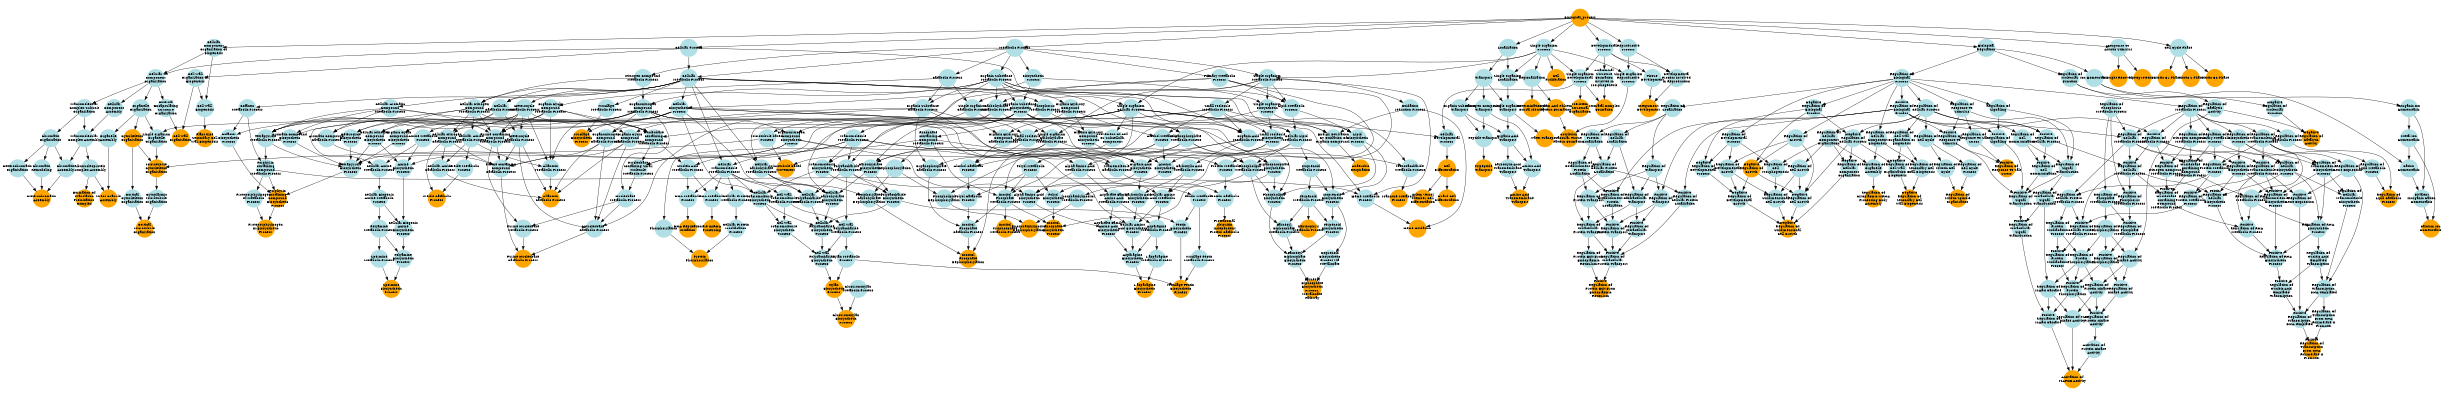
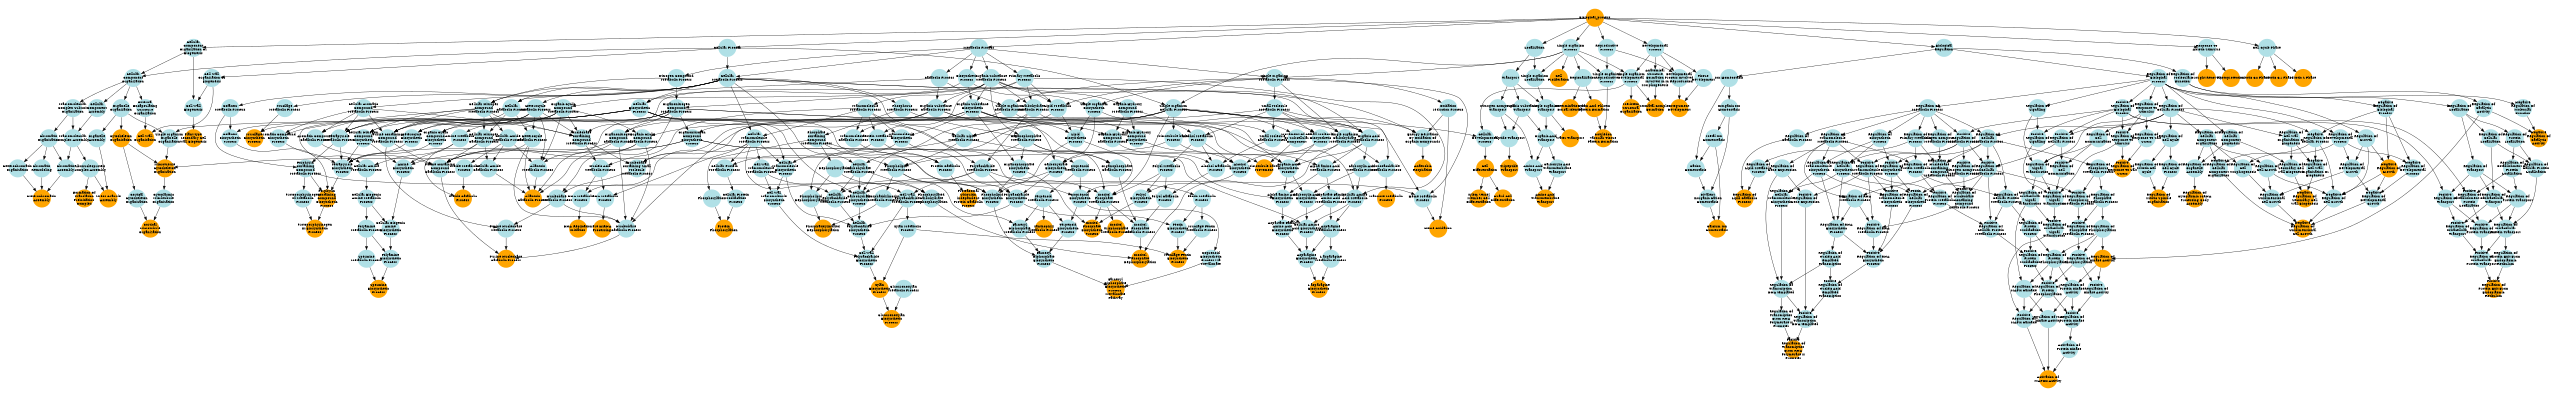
(2119, 121) -> (2037, 150)
(2180, 152) -> none
none -> (801, 156)
(1685, 198) -> none
(2130, 259) -> (2103, 259)
